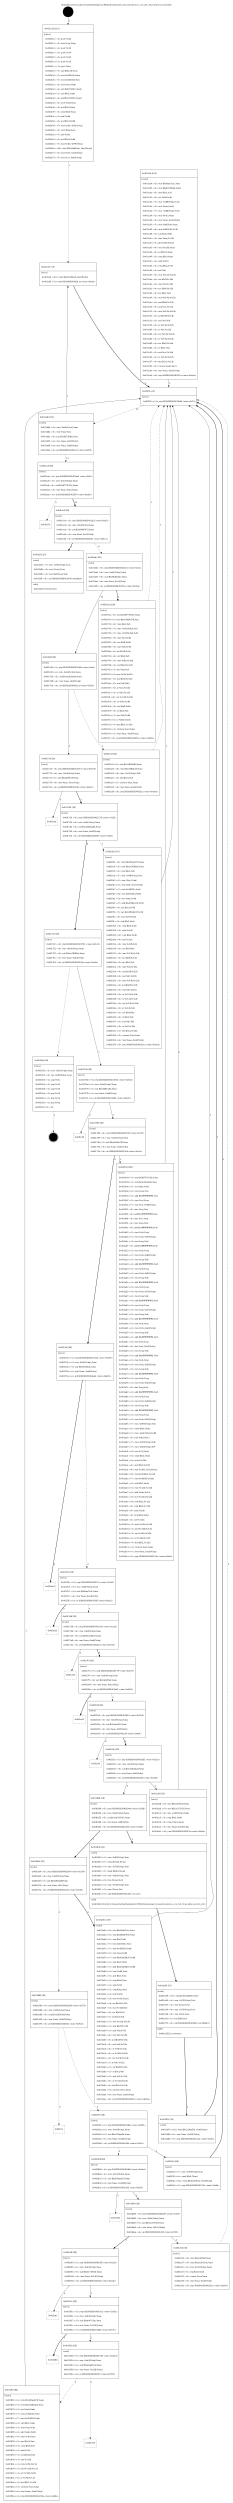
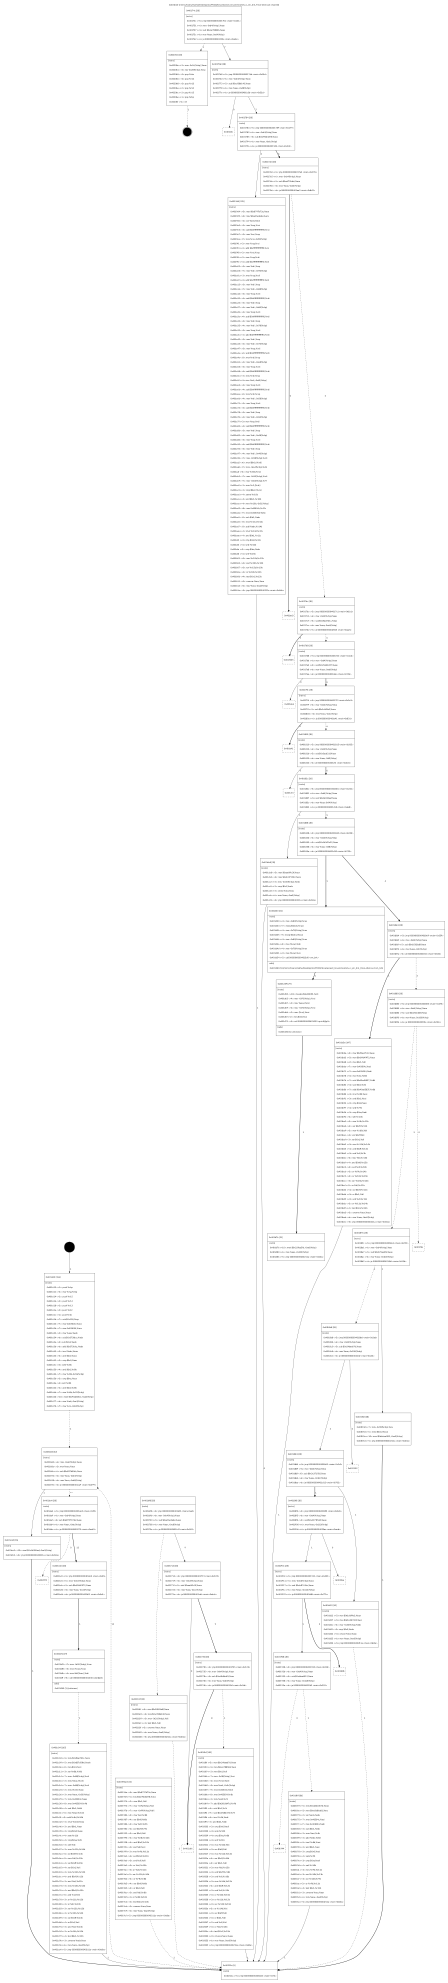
(68, 212) -> (69, 1428)
(114, 572) -> none
(81, 884) -> (191, 1765)
(216, 1259) -> none
none -> (78, 1717)
